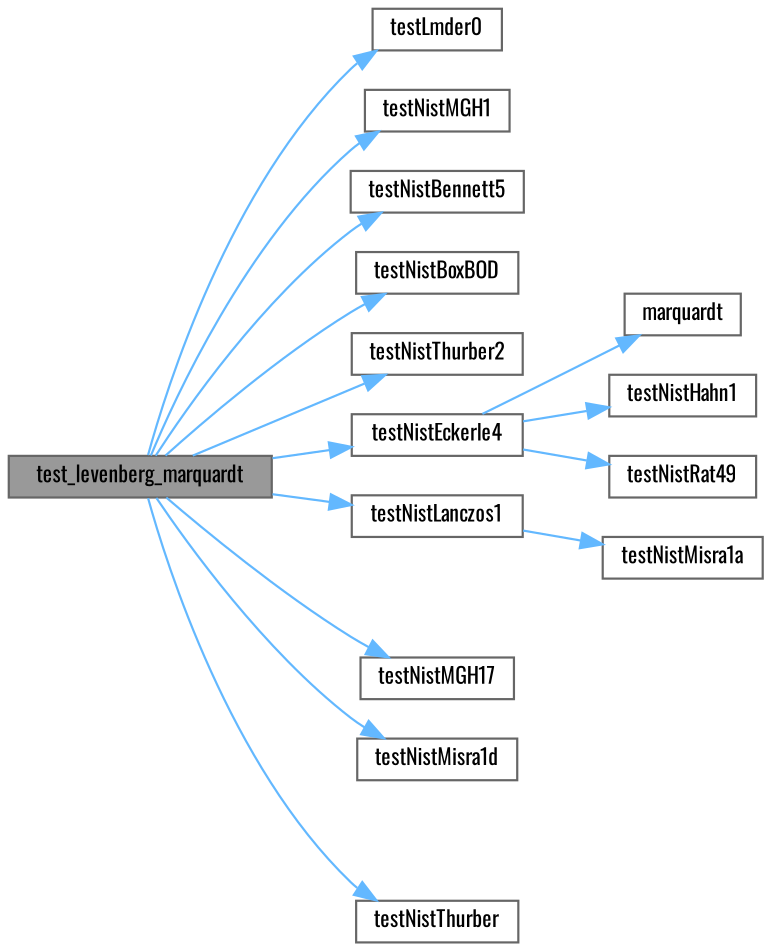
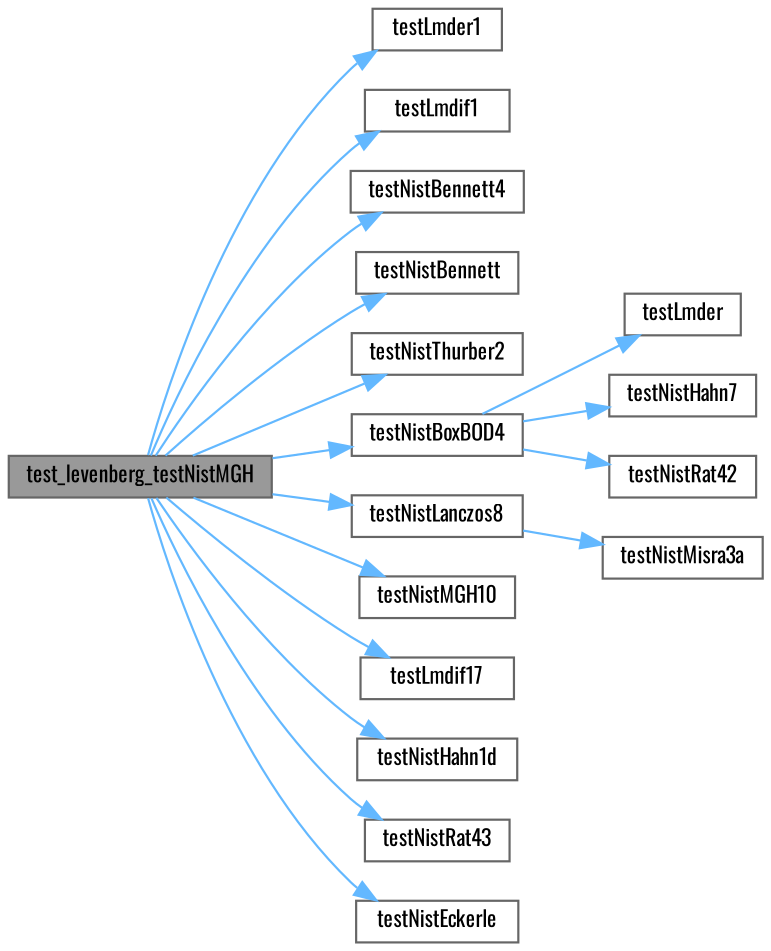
(437, 30) -> (437, 30)
(437, 111) -> (437, 111)
(437, 192) -> (437, 192)
(437, 273) -> (437, 273)
(683, 315) -> (683, 315)
(683, 396) -> (683, 396)
(437, 435) -> (437, 435)
(140, 477) -> (140, 477)
(683, 477) -> (683, 477)
(437, 516) -> (437, 516)
(683, 558) -> (683, 558)
none -> (437, 597)
(437, 678) -> (437, 678)
(437, 759) -> (437, 759)
none -> (437, 841)
(437, 922) -> (437, 922)
